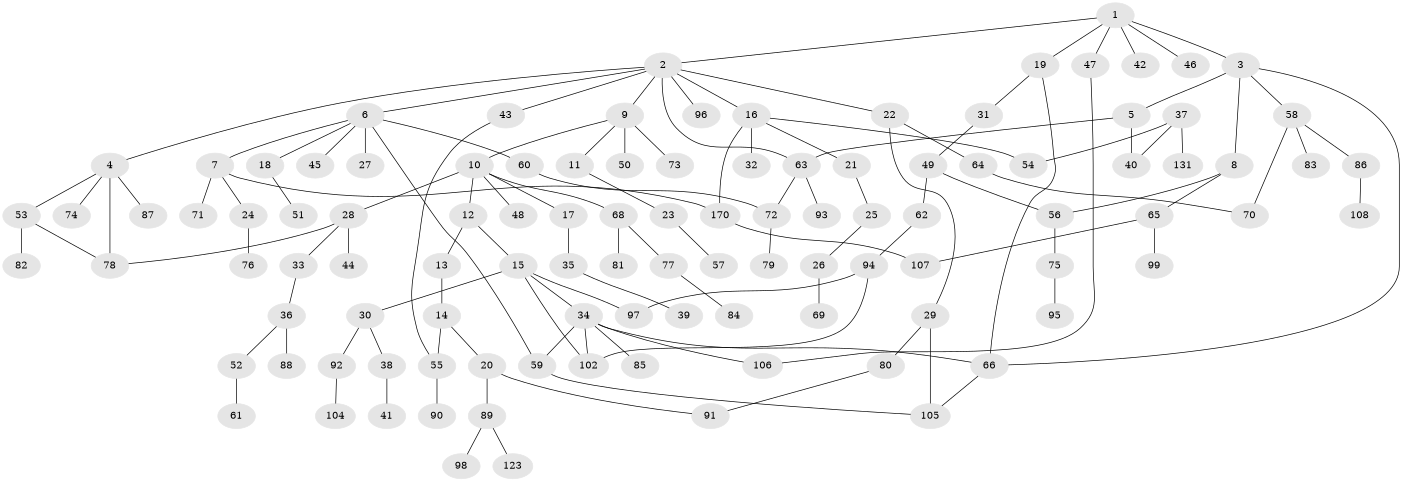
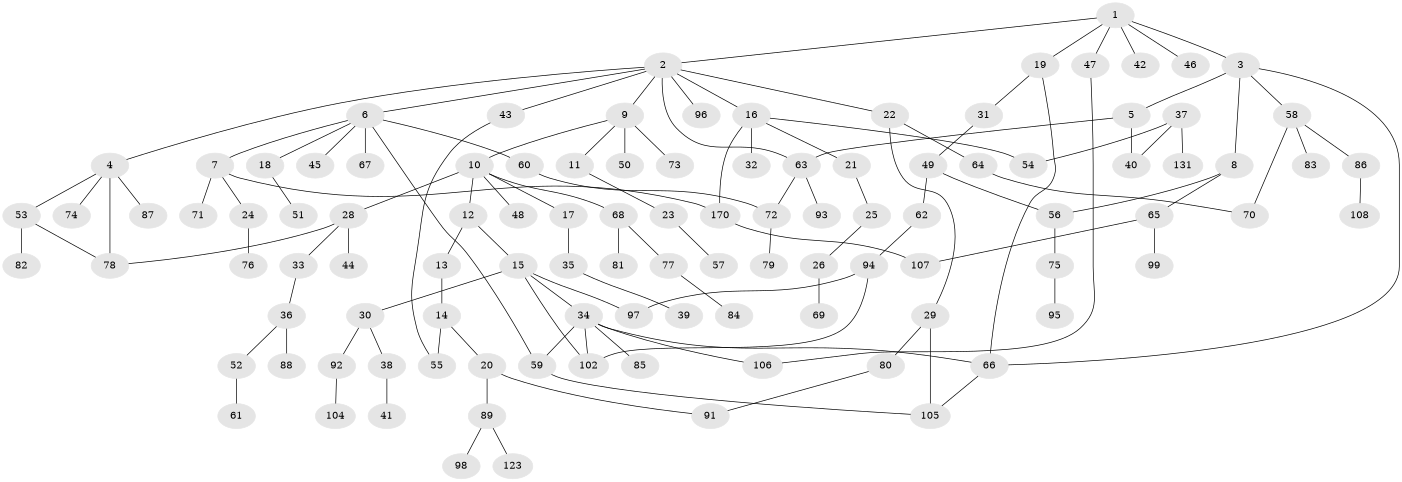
(365, 166) -> (365, 166)
(437, 416) -> none
